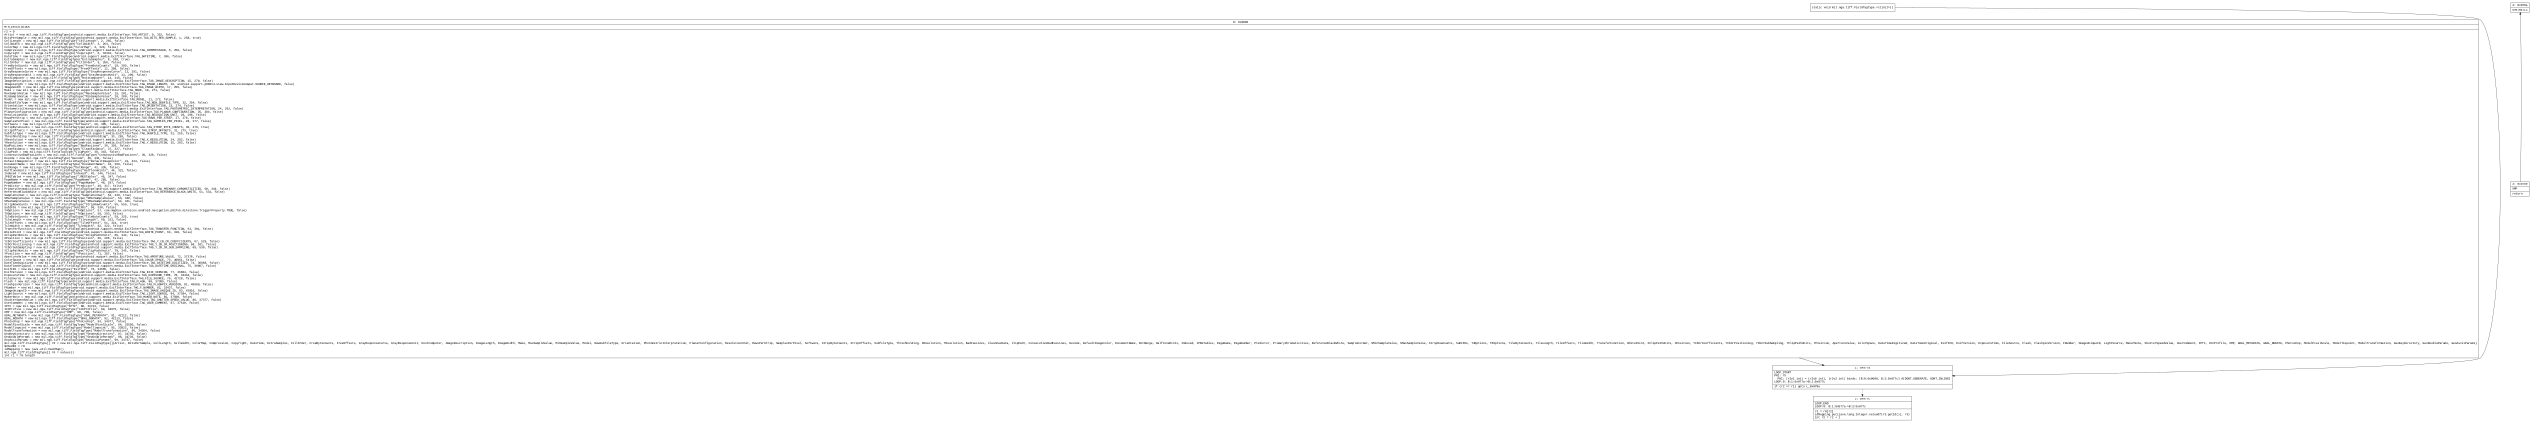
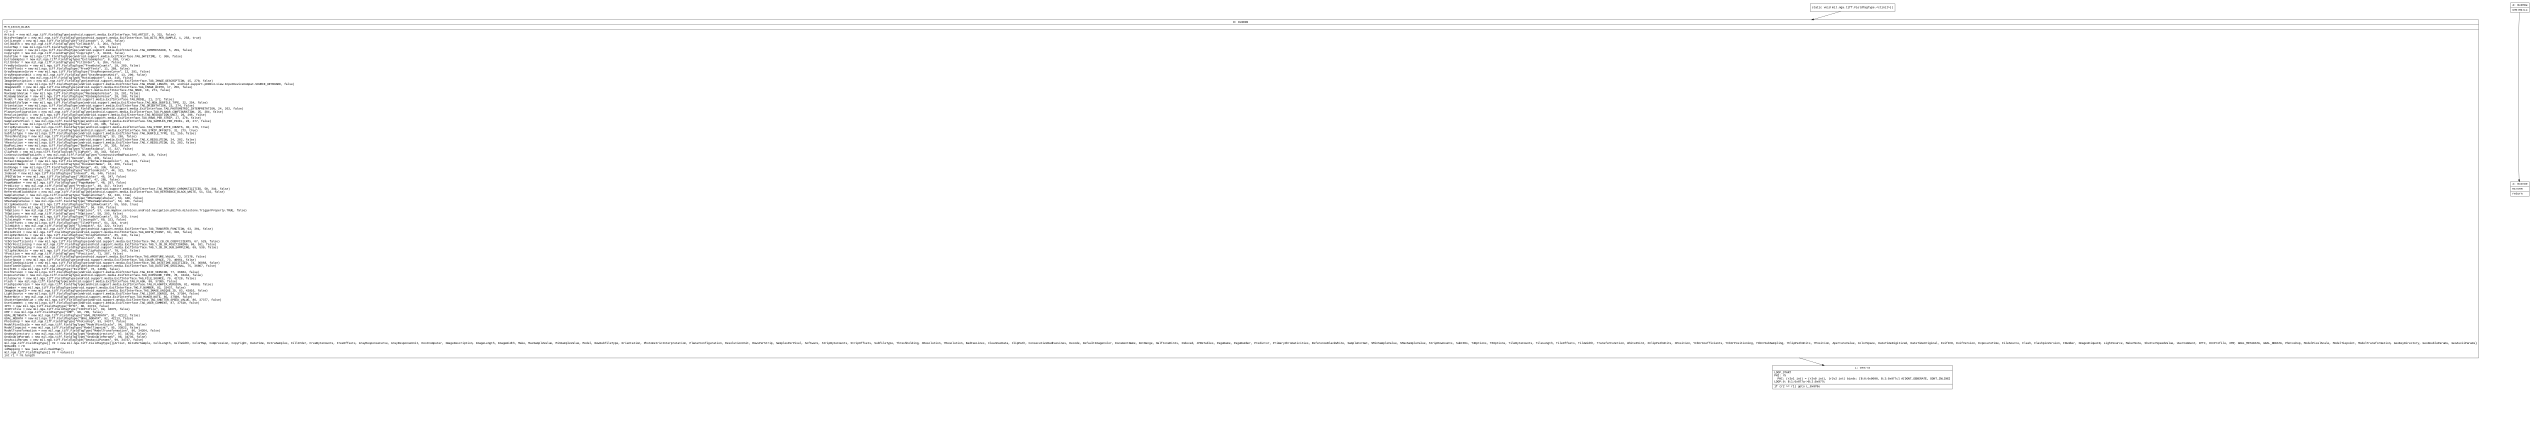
(2521, 98) -> (2518, 96)
(2500, 159) -> (1827, 15)
(2515, 189) -> (2517, 189)
(1862, 408) -> none
